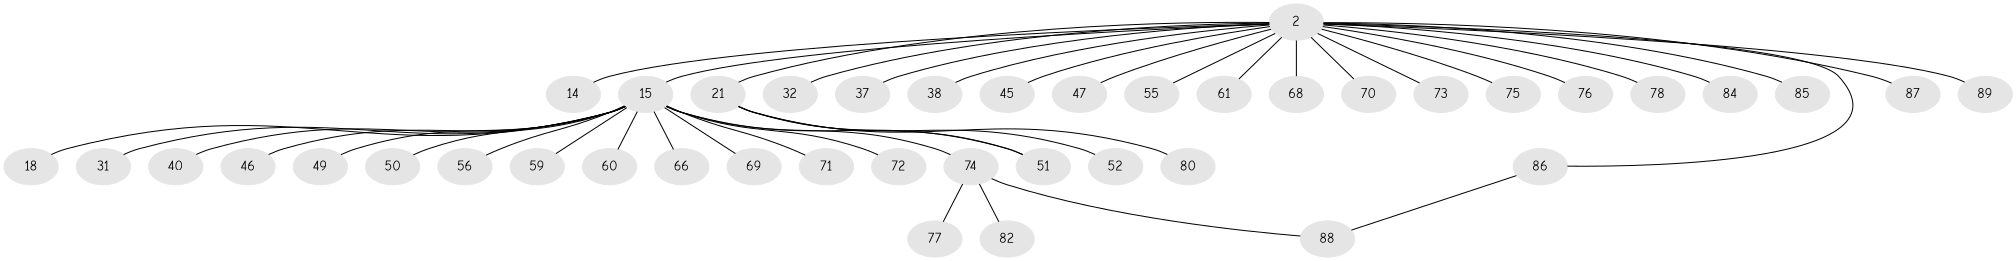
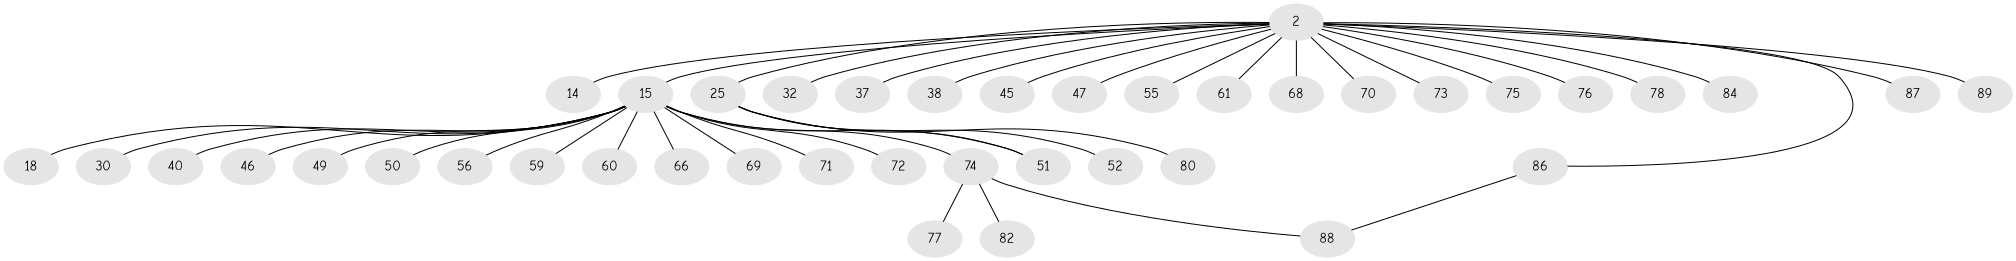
(718, 94) -> (718, 94)
(1802, 94) -> none
(103, 167) -> (103, 167)
